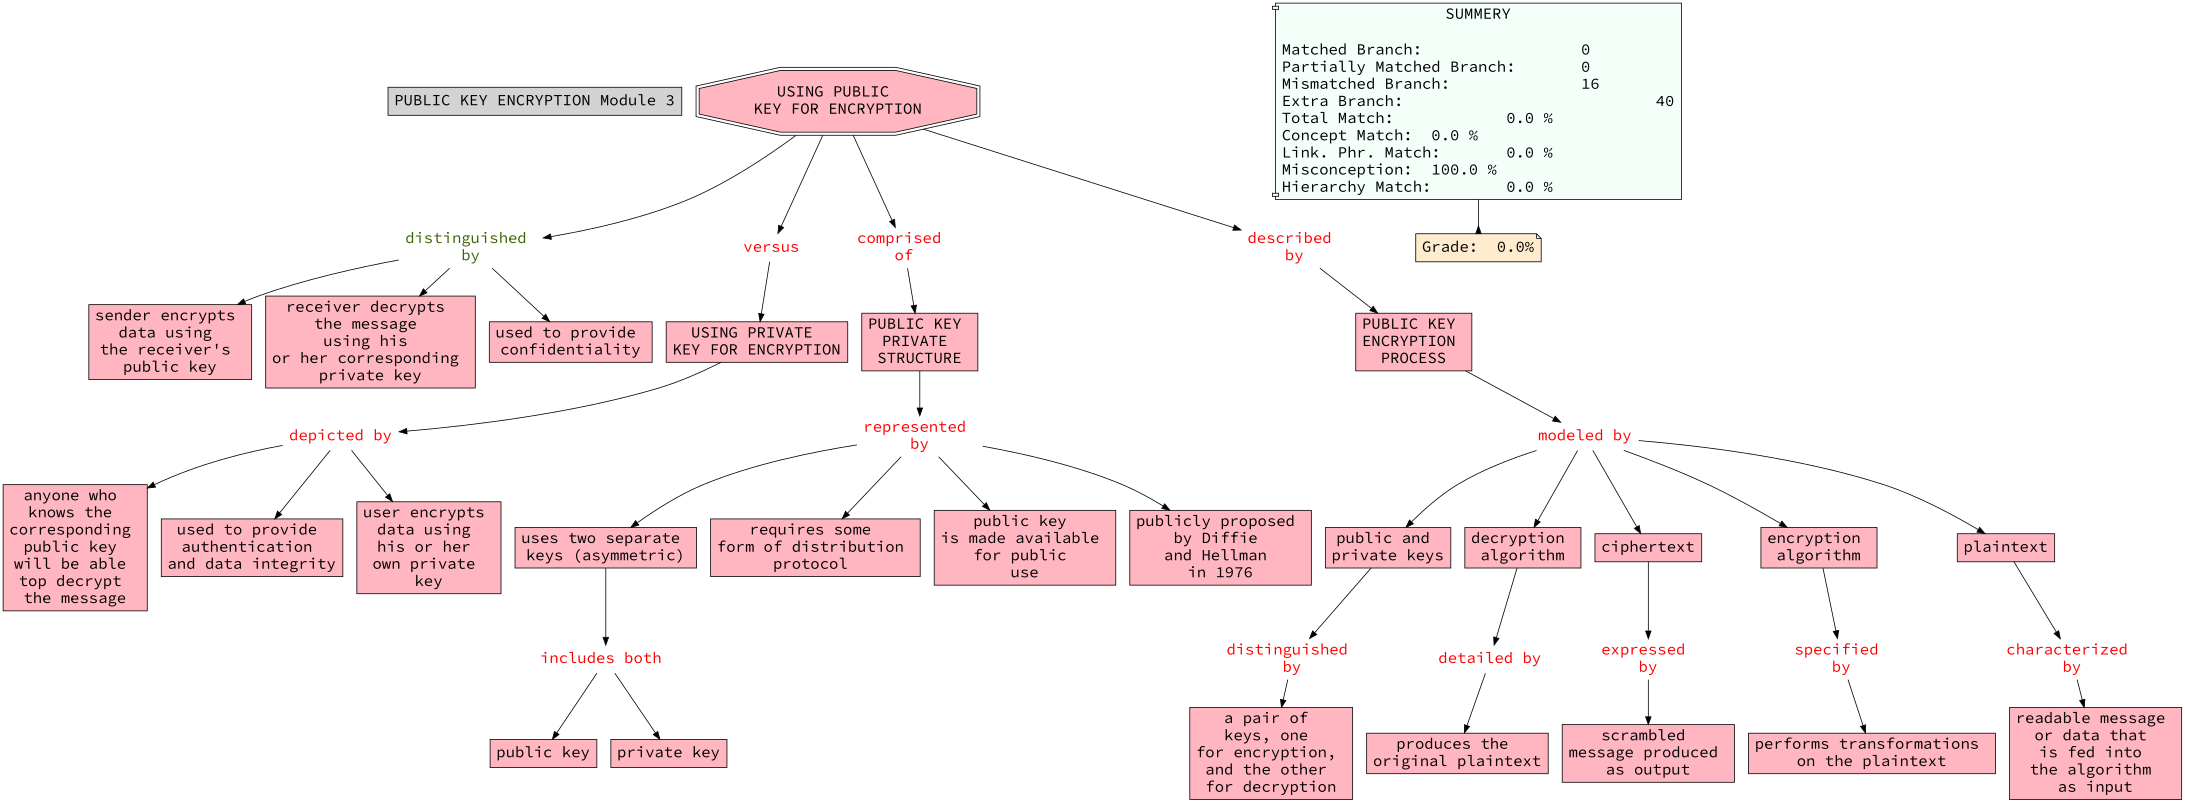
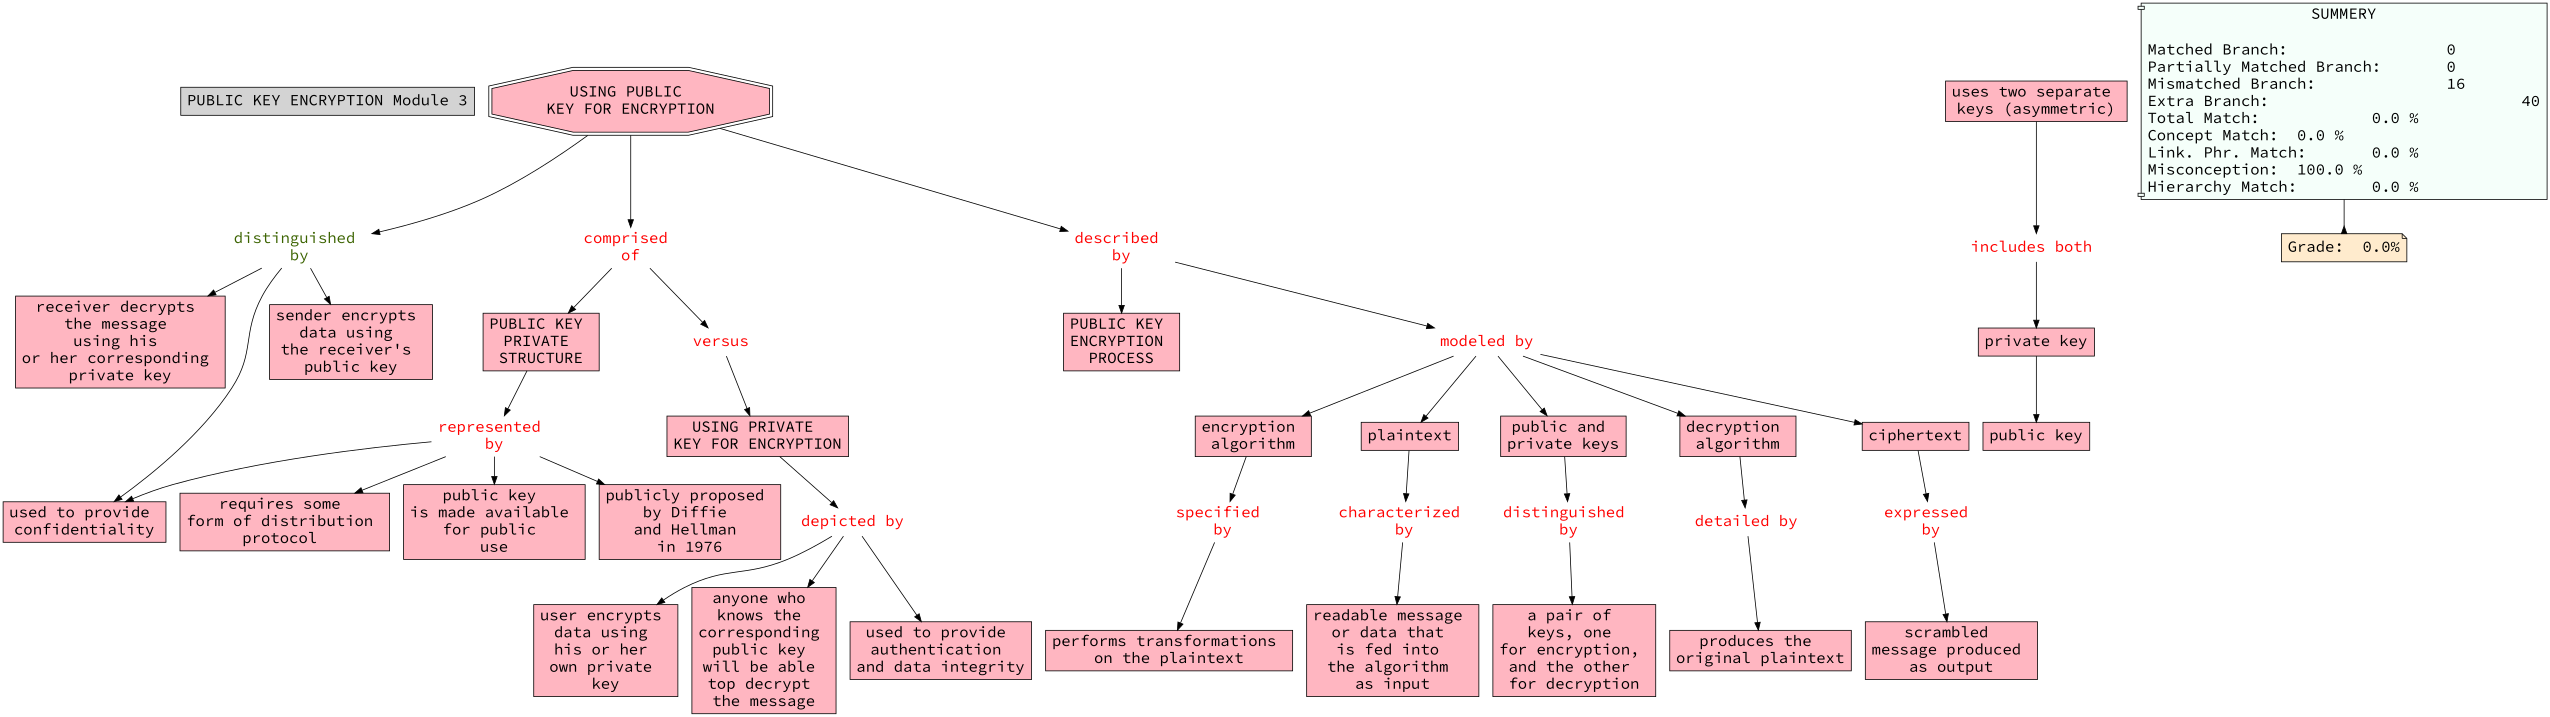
(802, 181) -> (676, 295)
(1510, 395) -> (1301, 294)
(742, 471) -> (280, 461)
(577, 703) -> (2036, 385)
